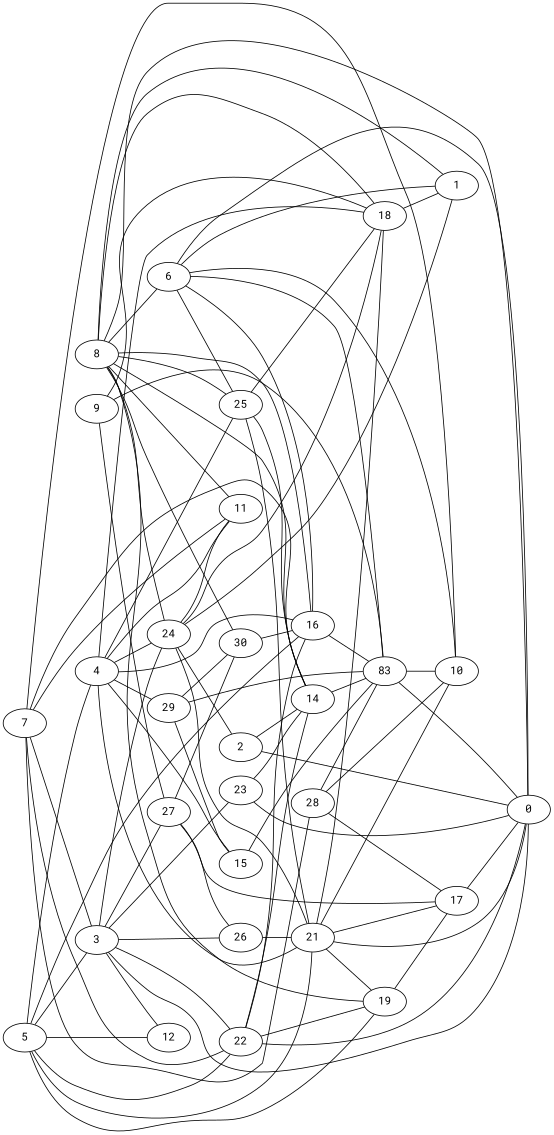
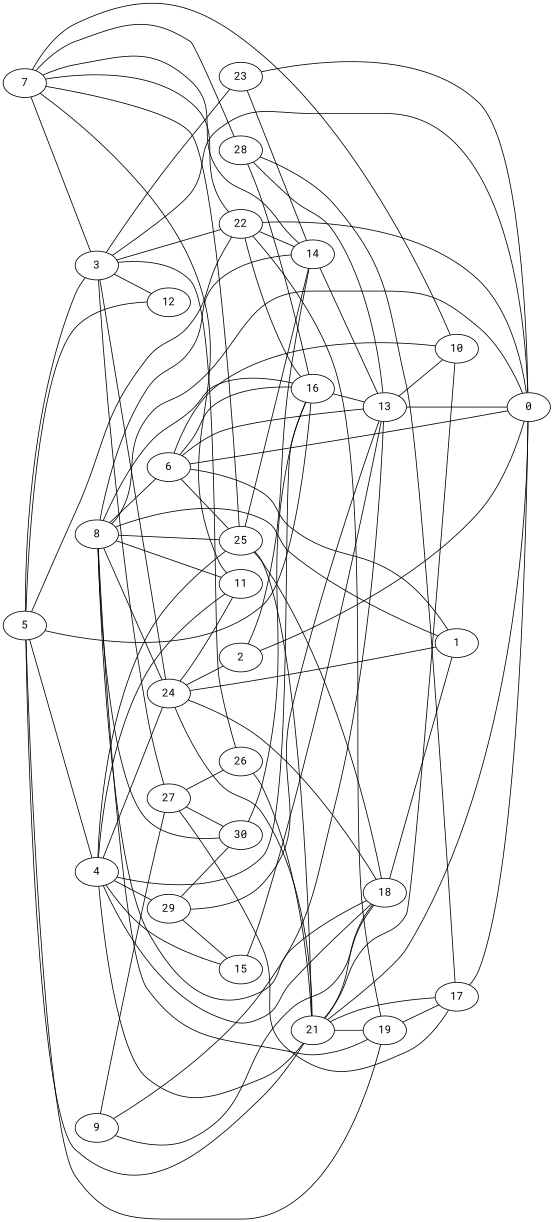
none -> (216, 252)
(385, 671) -> (385, 407)
(385, 737) -> (276, 247)
